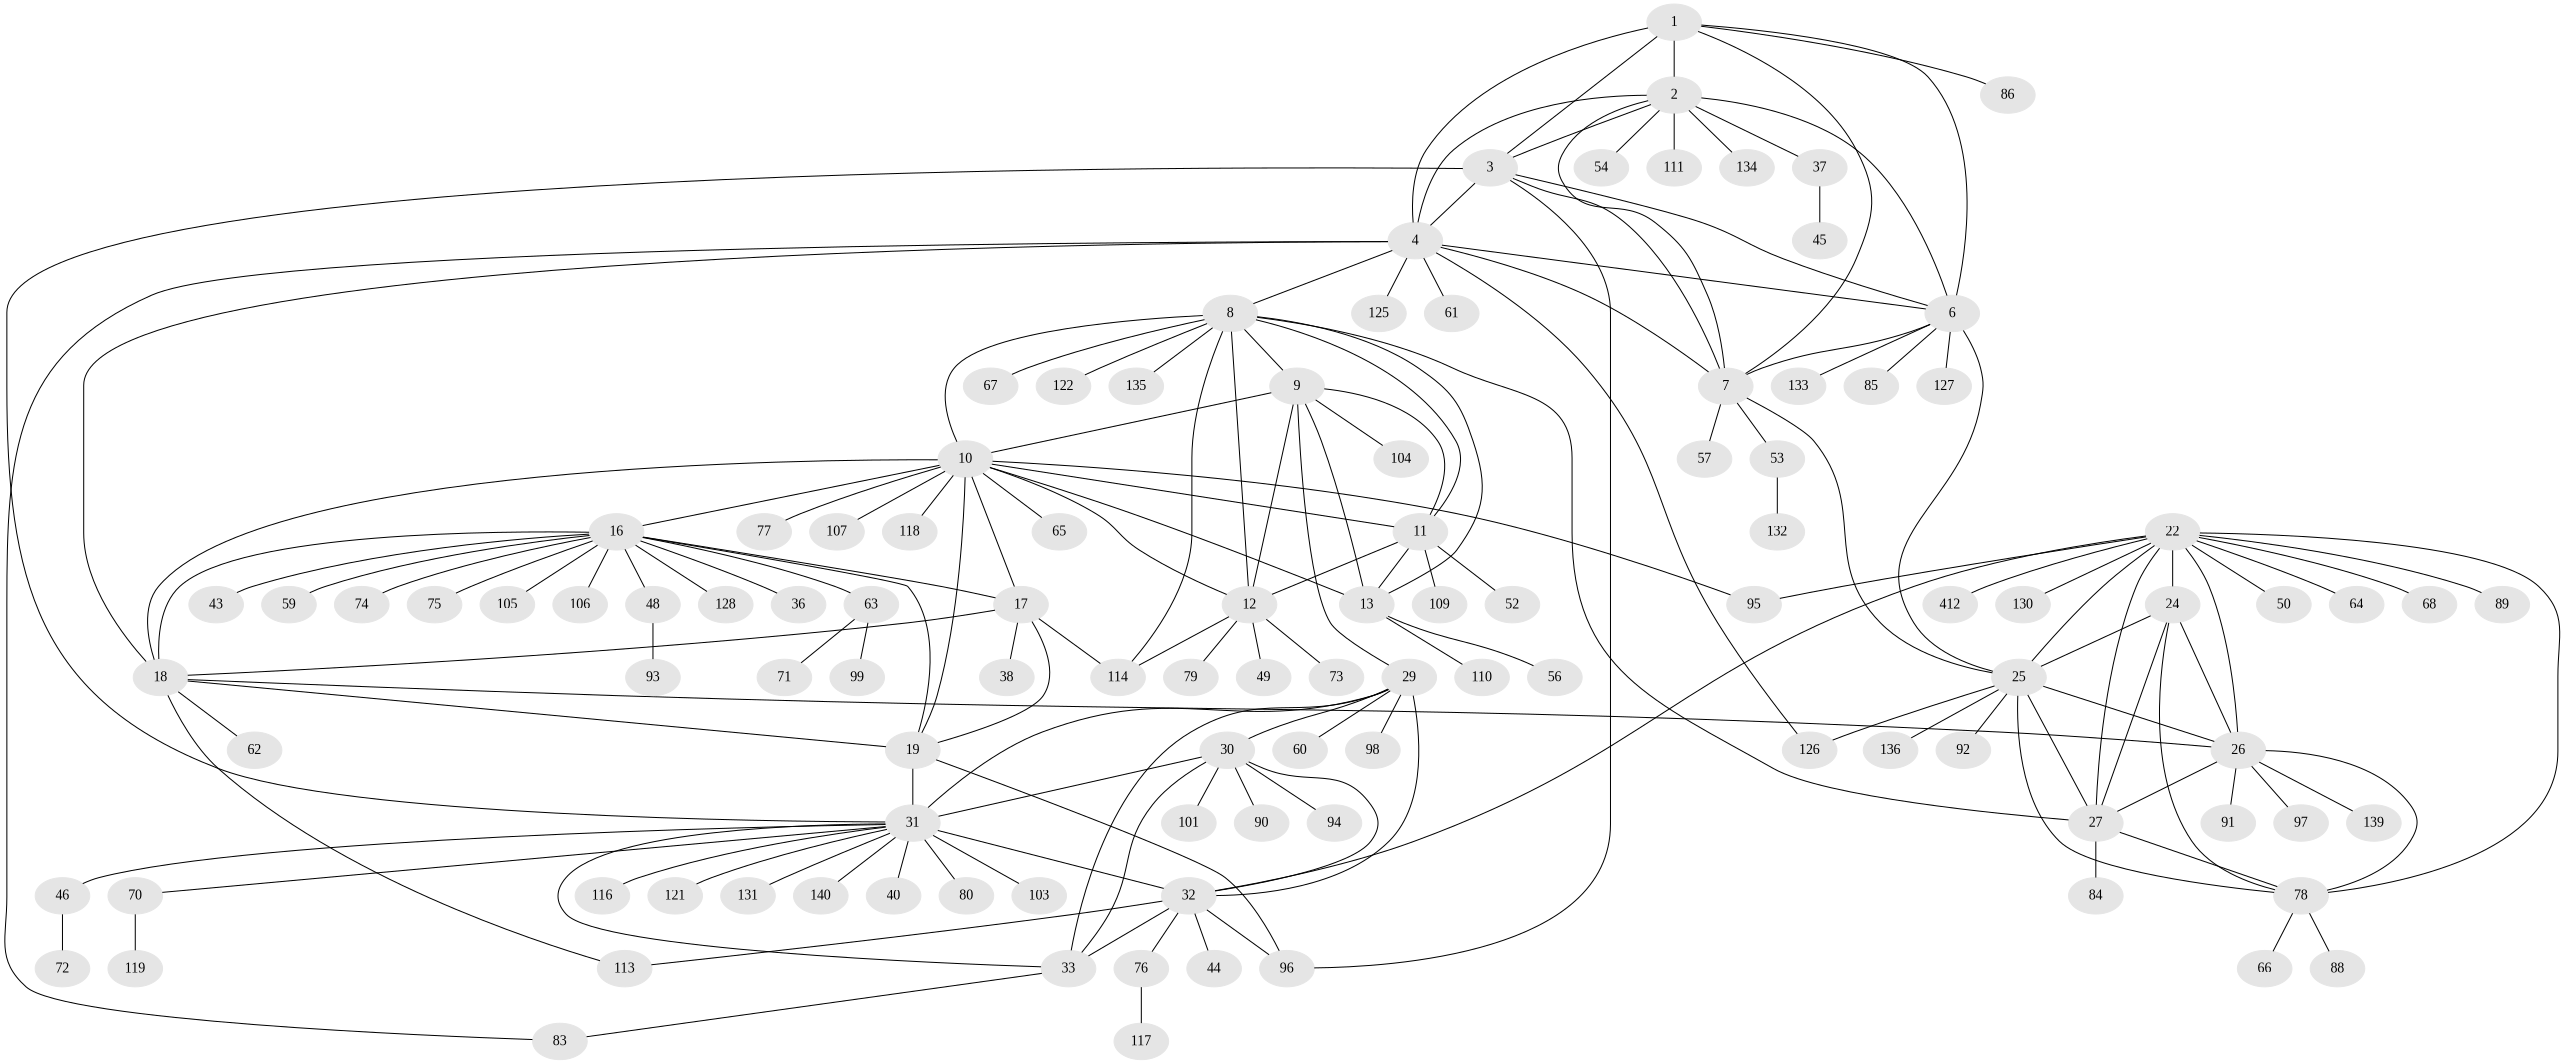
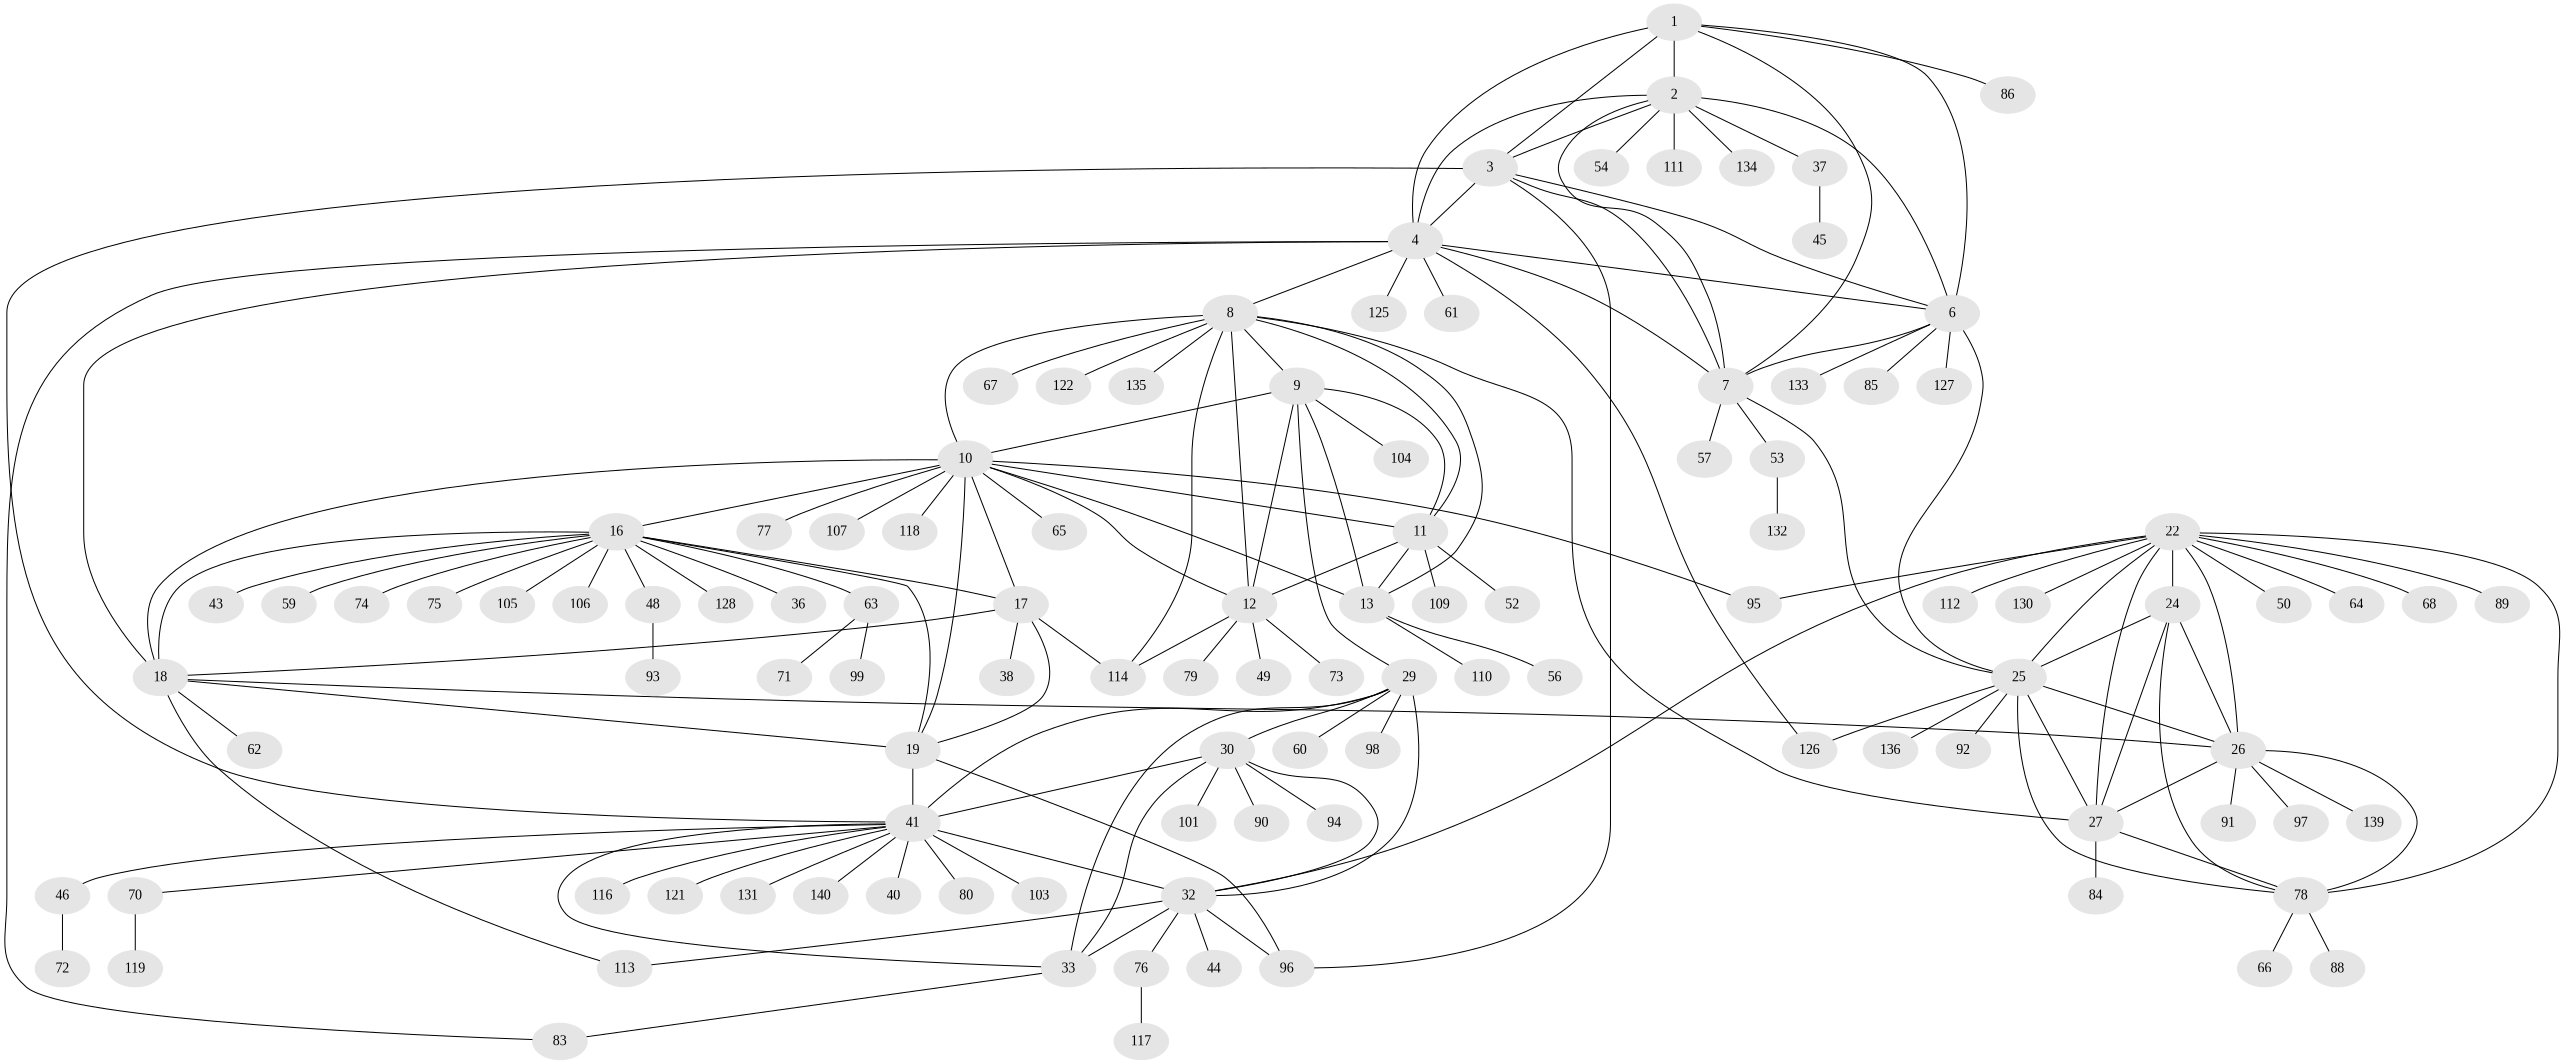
(1950, 605) -> (1950, 605)
(913, 823) -> (913, 823)
